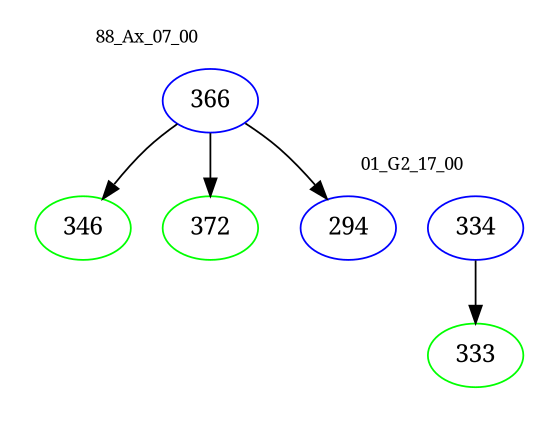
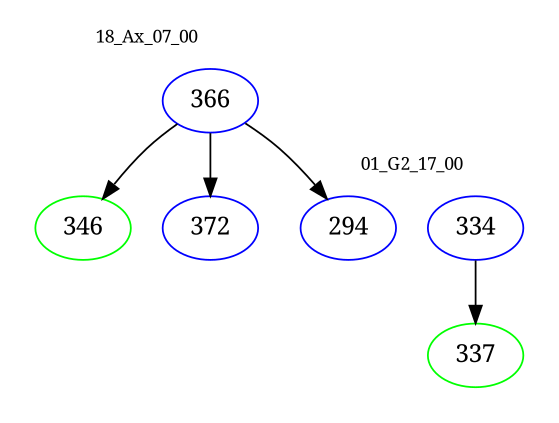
(147, 38) -> (147, 38)
(210, 228) -> (210, 228)
(476, 355) -> (476, 355)
